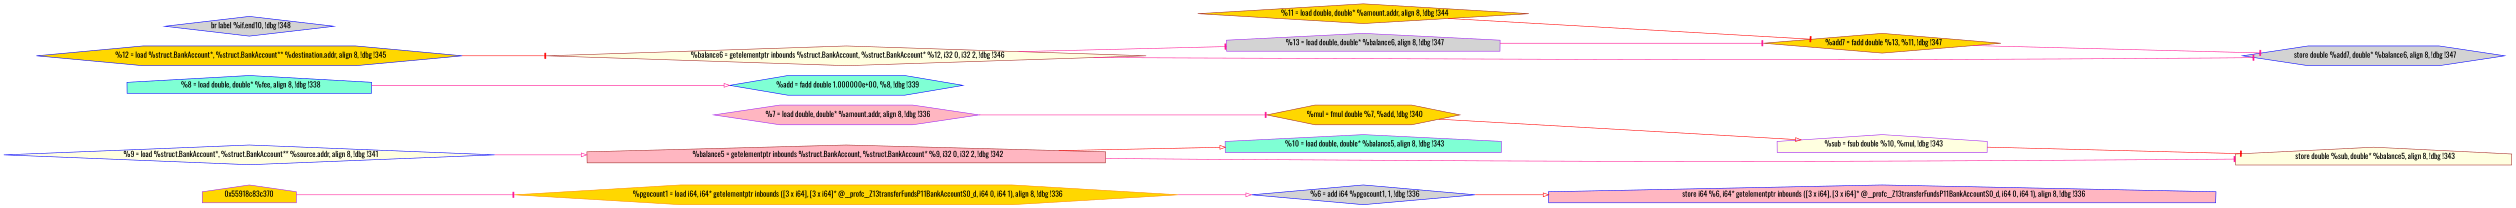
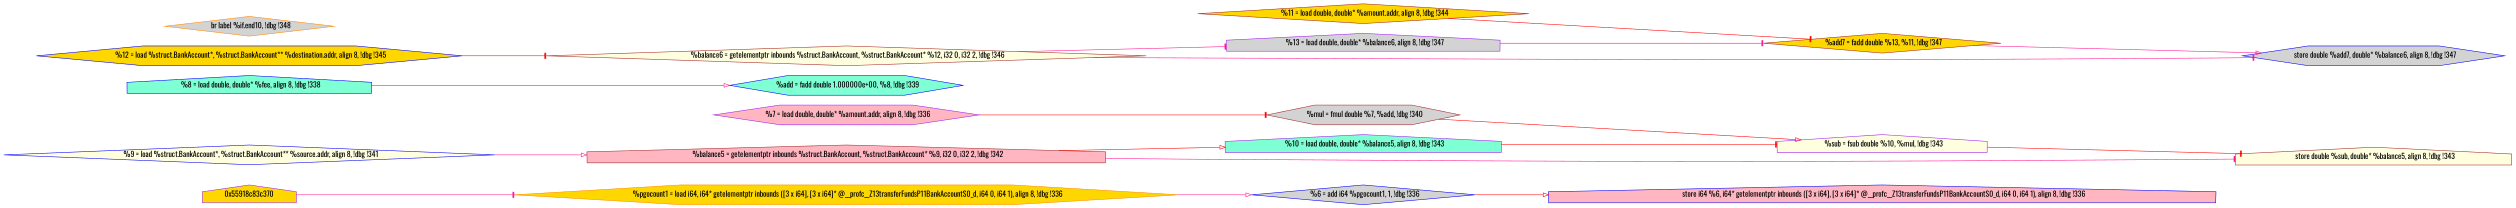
(249, 26) -> (249, 26)
(2116, 49) -> (2116, 49)
(1121, 115) -> (1121, 115)
(1363, 115) -> (1363, 115)
none -> (1638, 144)
